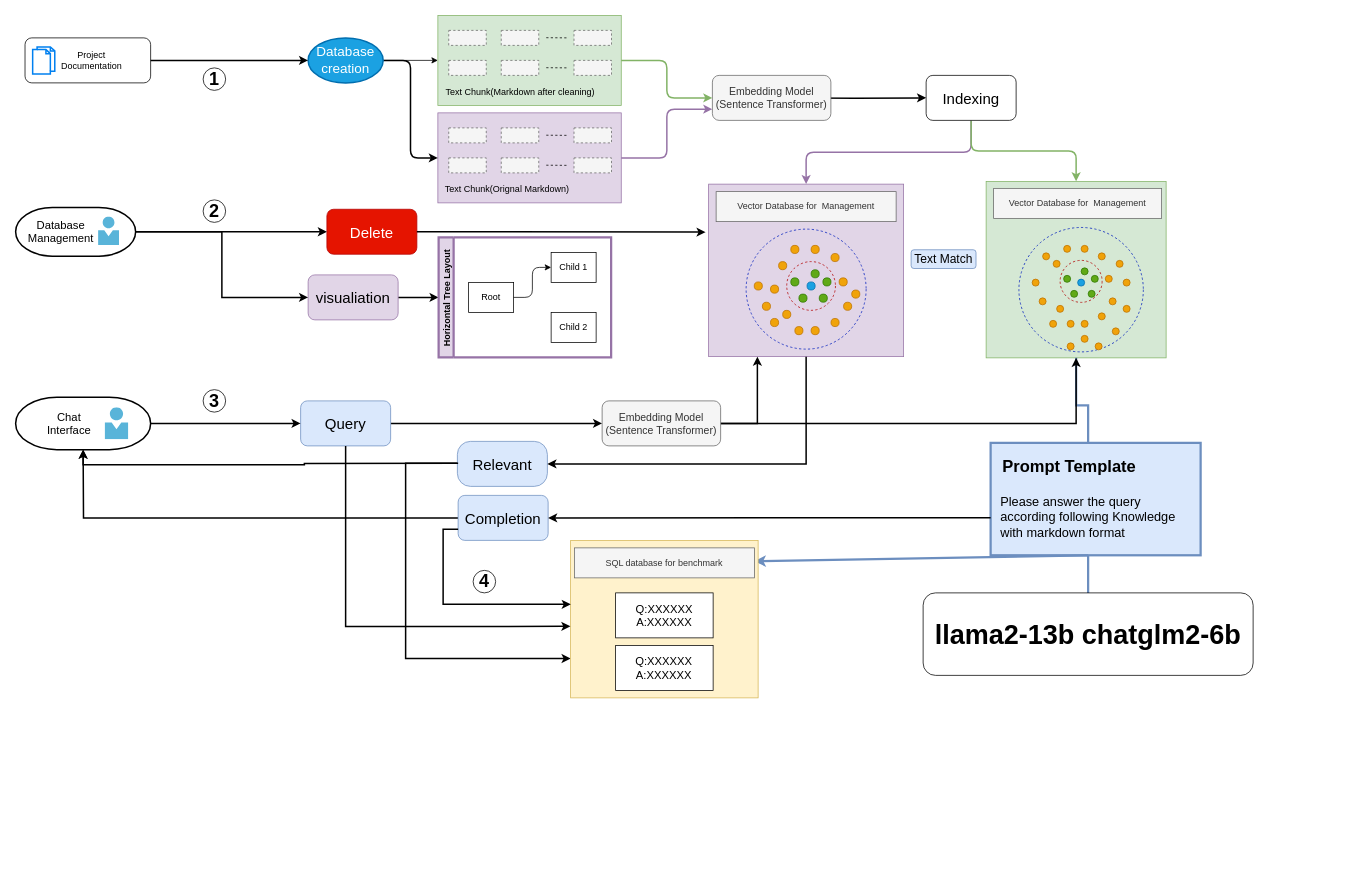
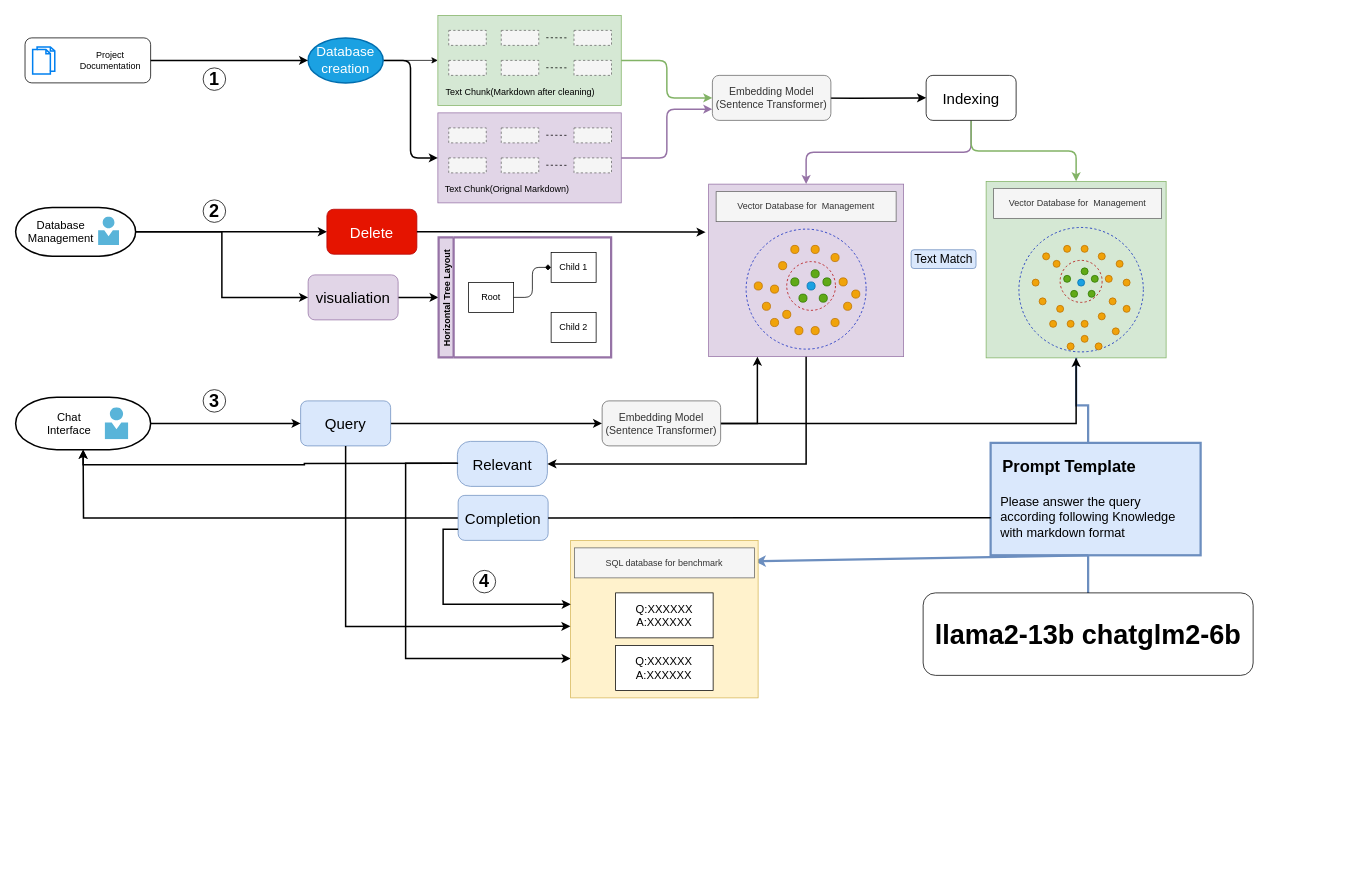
(91, 60) -> (110, 60)
(544, 267) -> (544, 267)
(556, 518) -> (553, 518)
